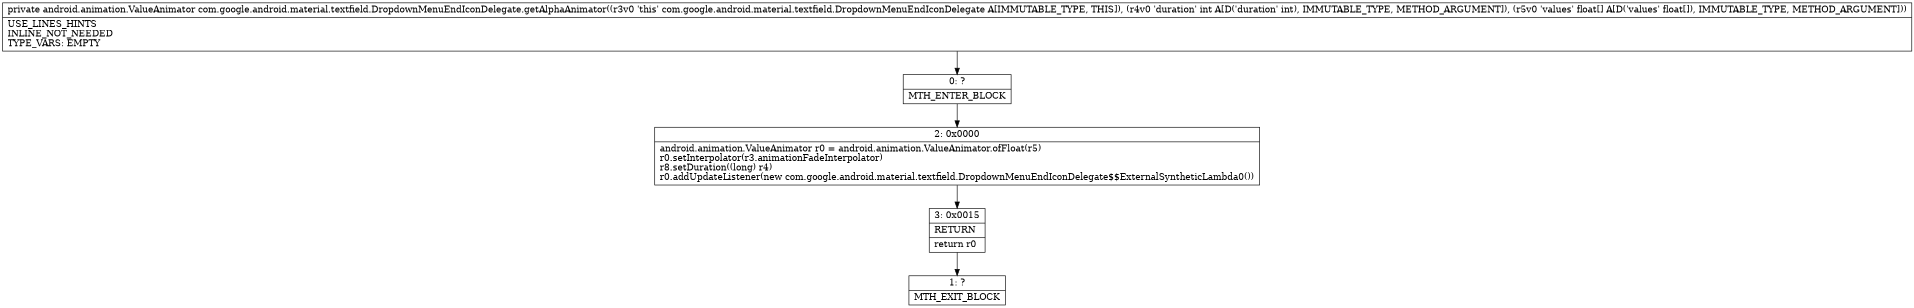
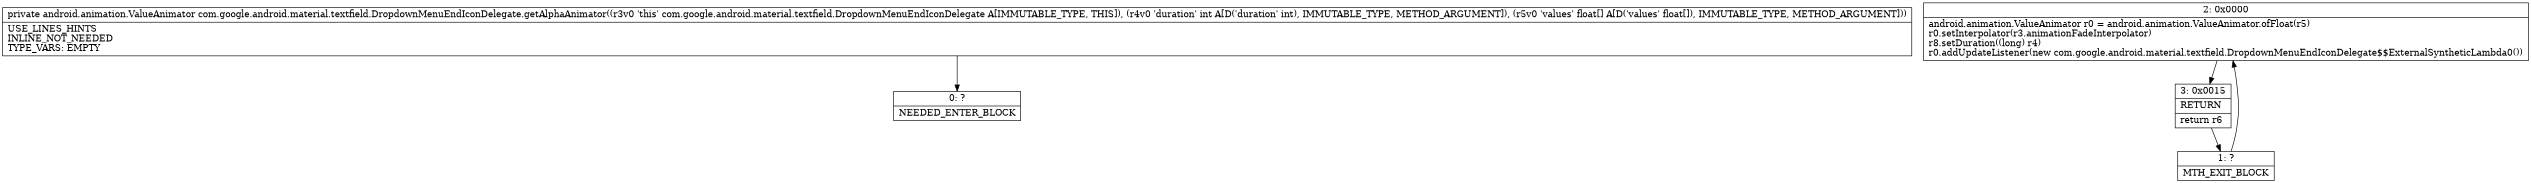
(957, 96) -> (957, 113)
(957, 112) -> (2239, 109)
(956, 245) -> (2202, 120)
